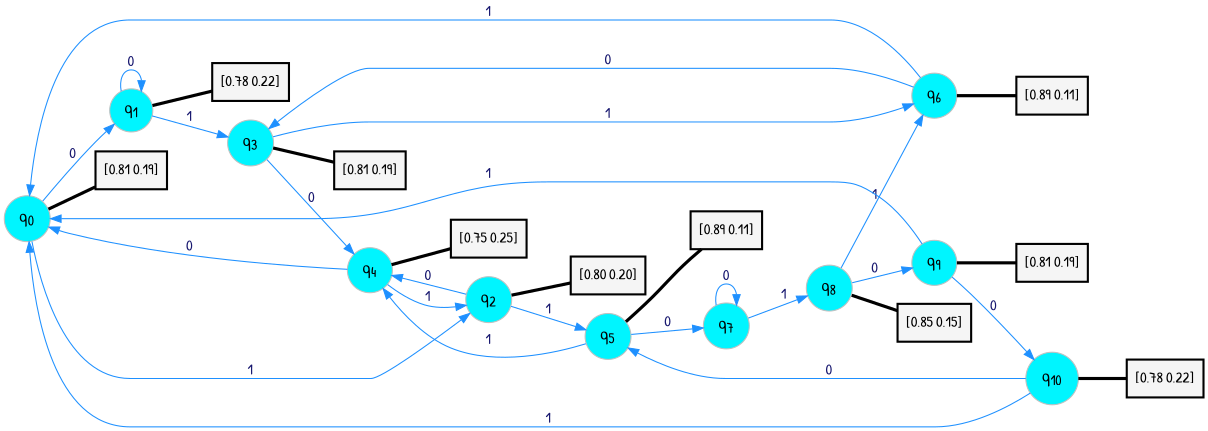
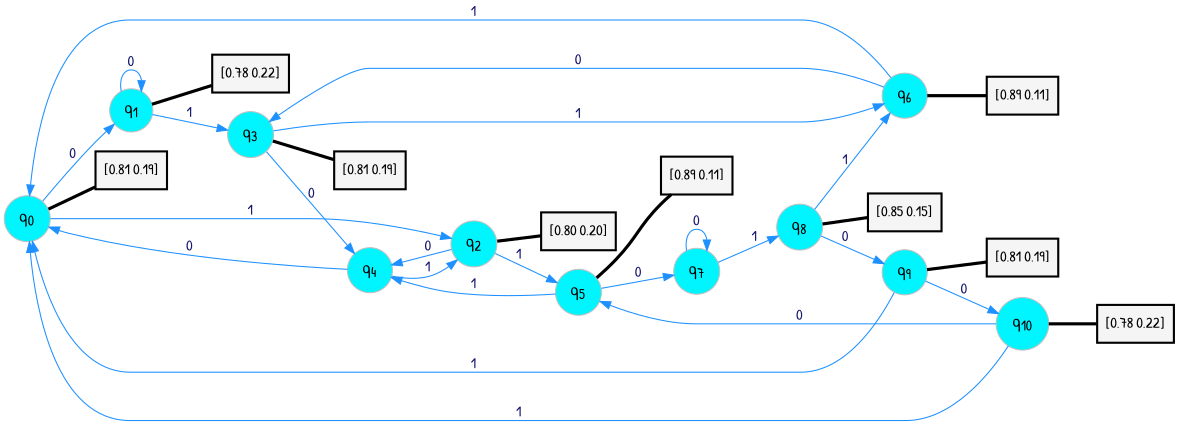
(489, 239) -> none
